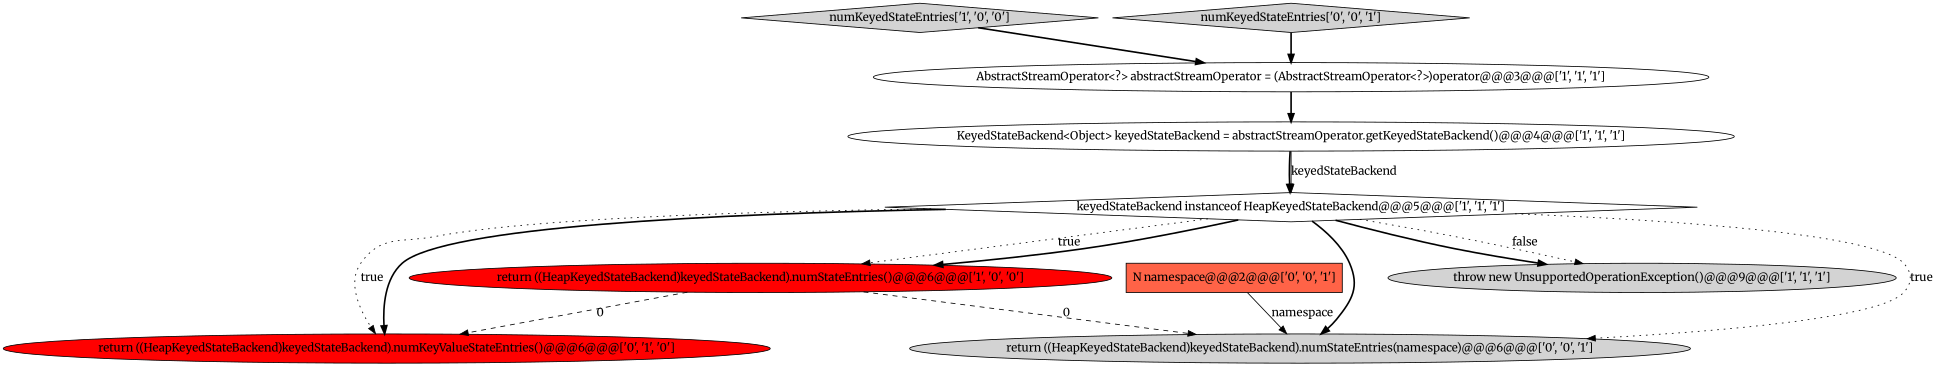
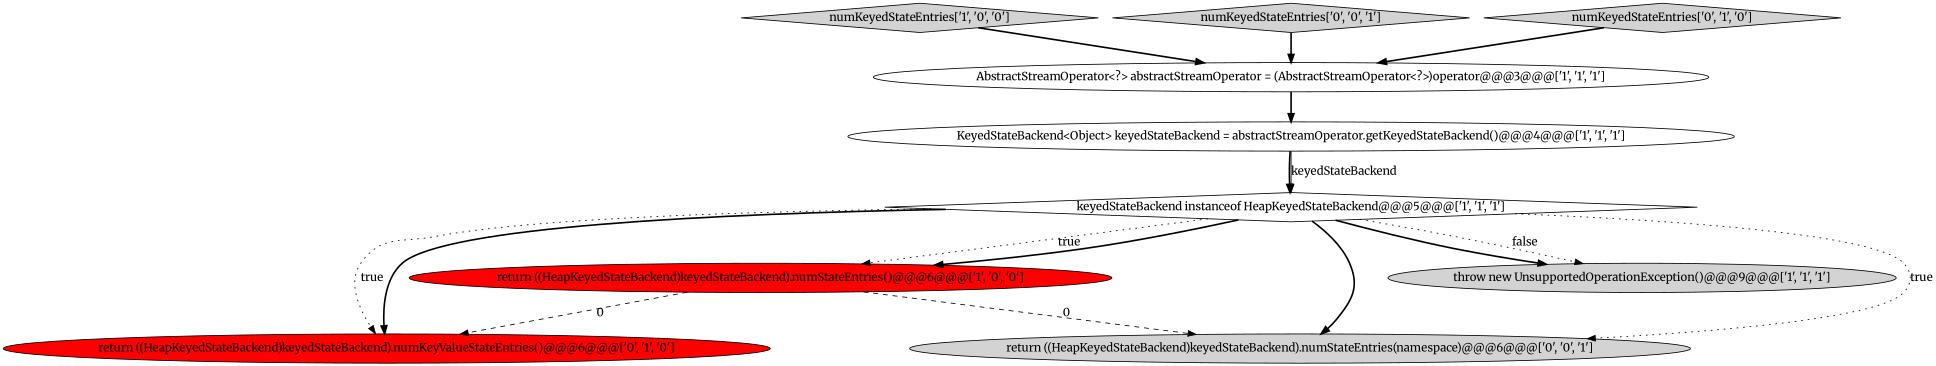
none -> (1662, 18)
(1234, 278) -> none
